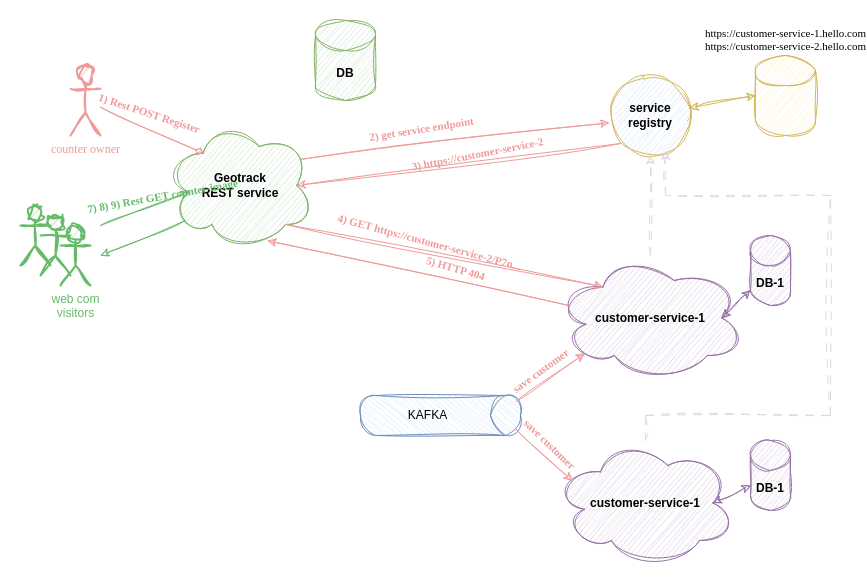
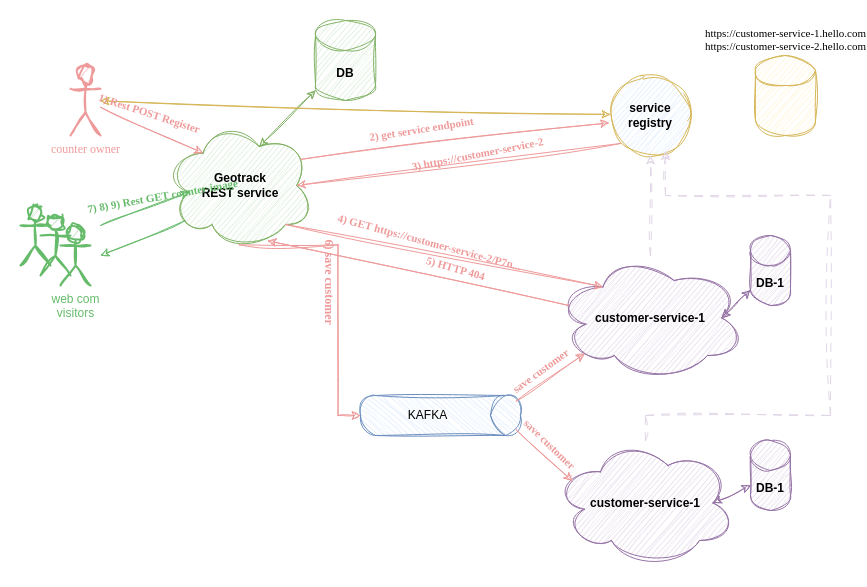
(723, 102) -> (356, 108)
none -> (287, 118)
(194, 149) -> (194, 149)
none -> (338, 315)
